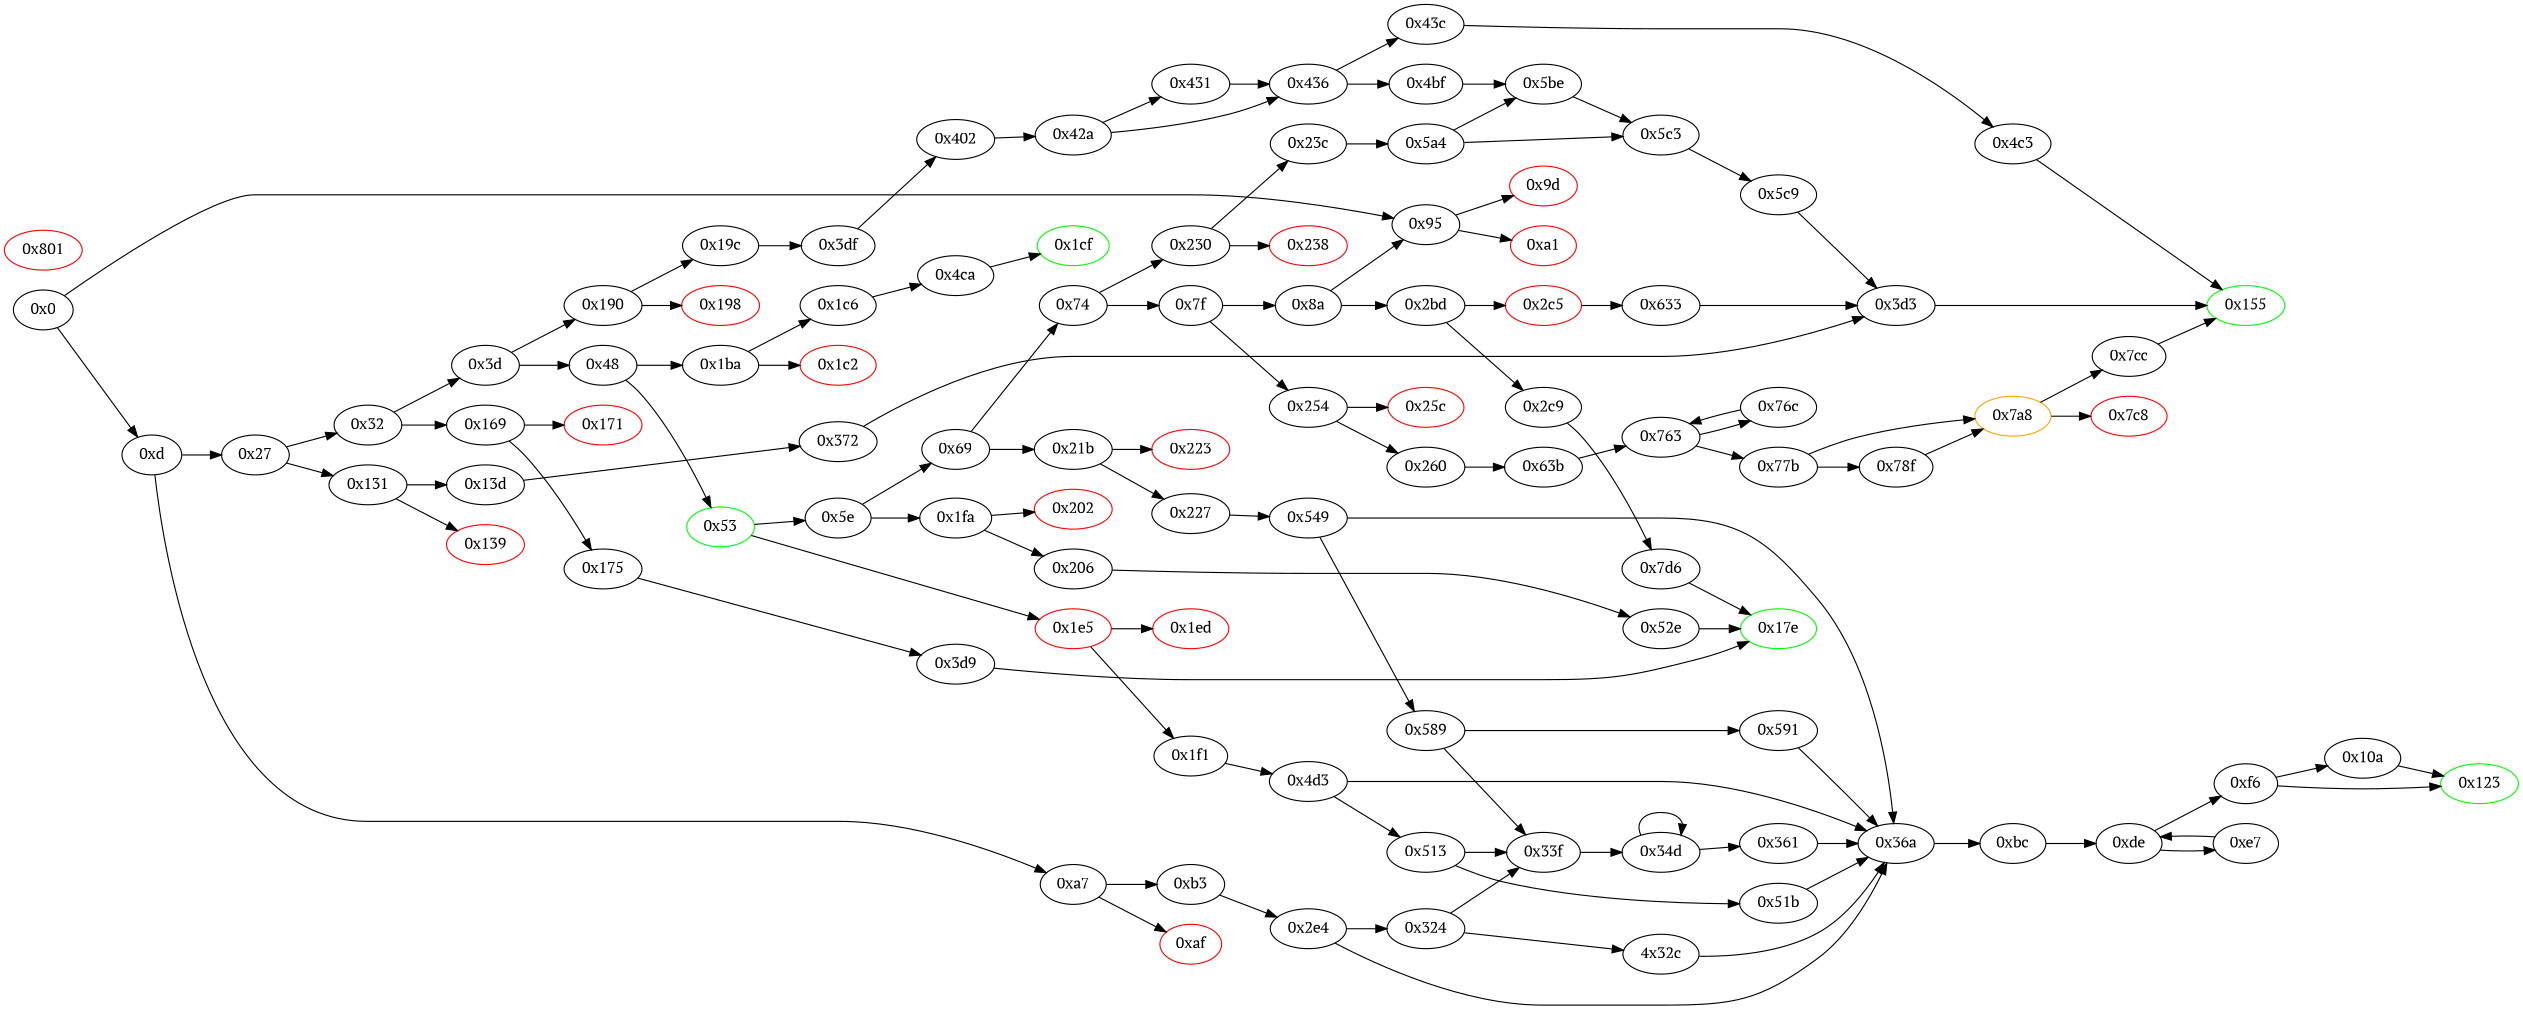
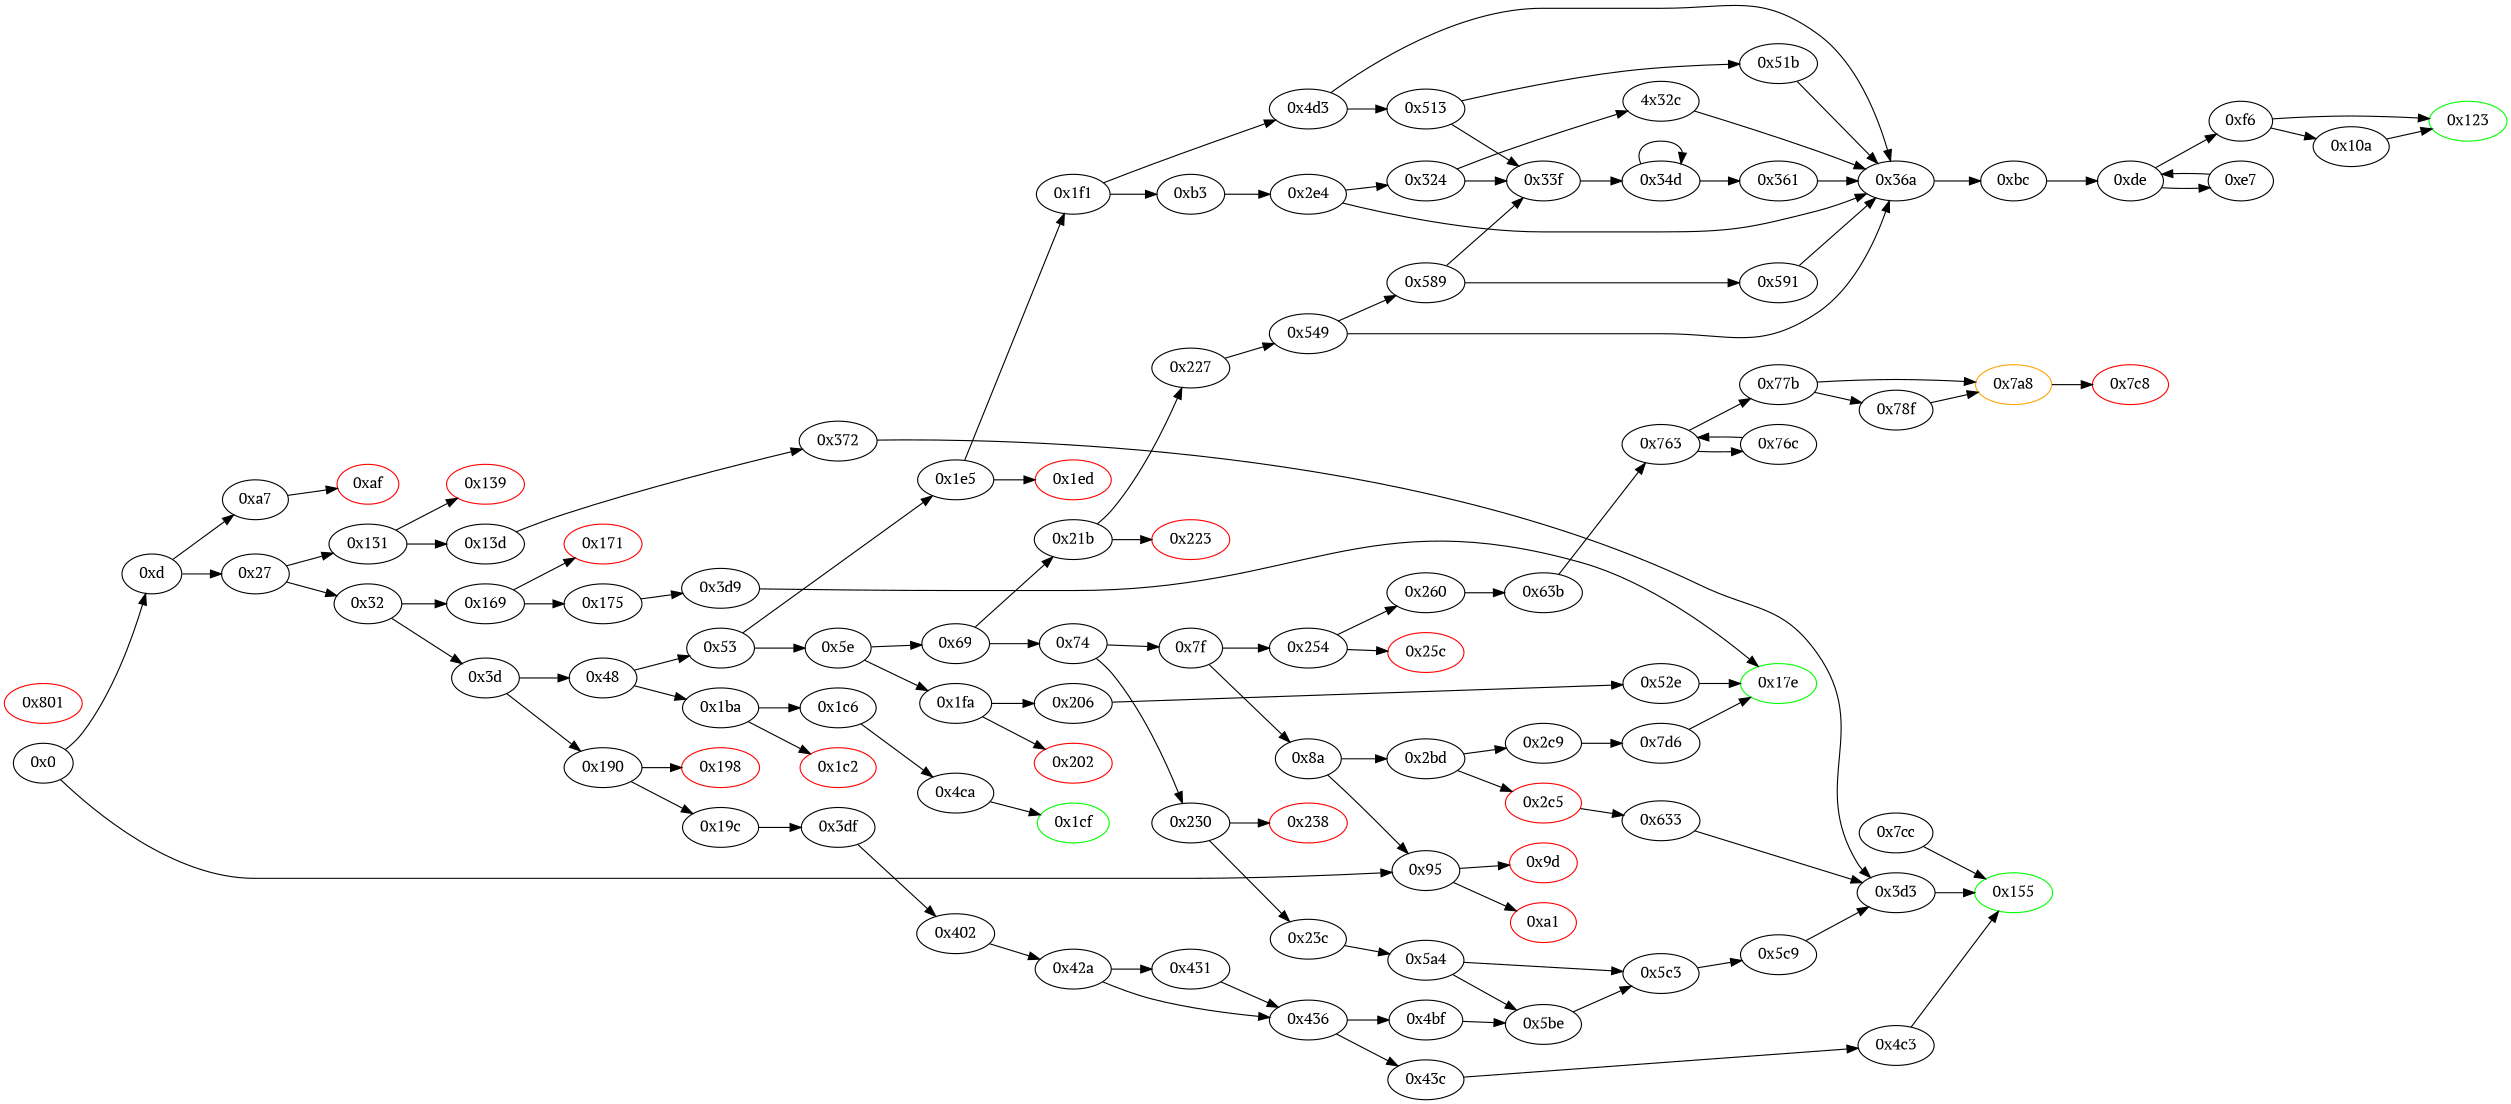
(2066, 389) -> none
(721, 527) -> (721, 648)
(1073, 629) -> (956, 480)
(1126, 884) -> (1128, 194)
